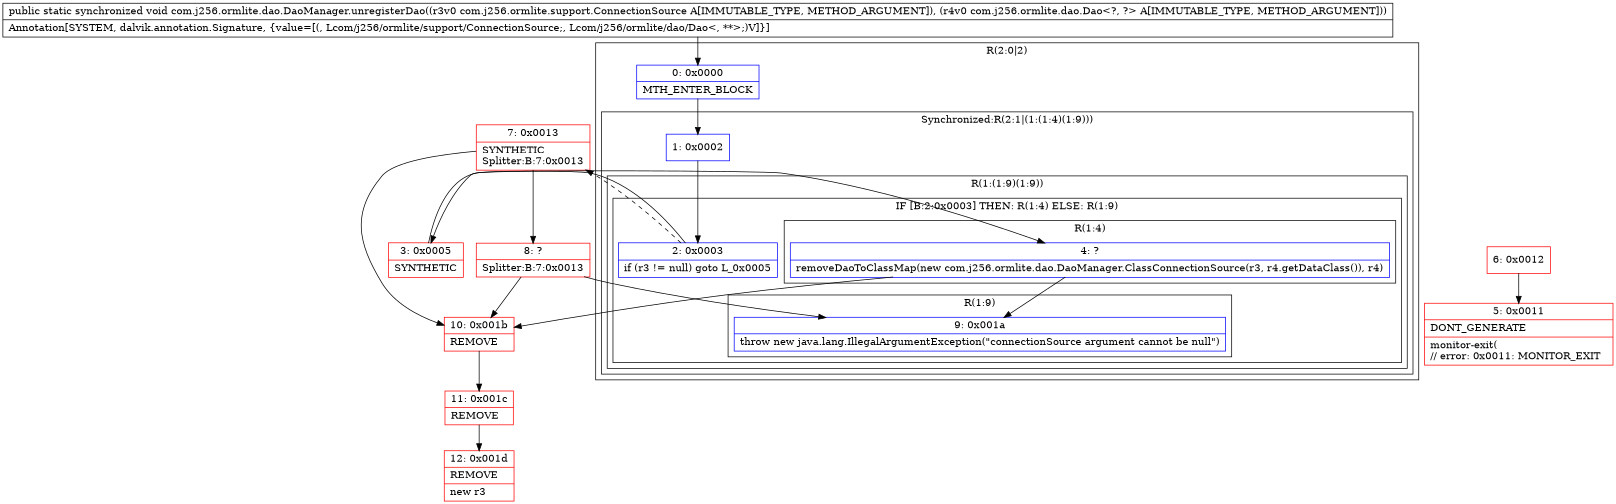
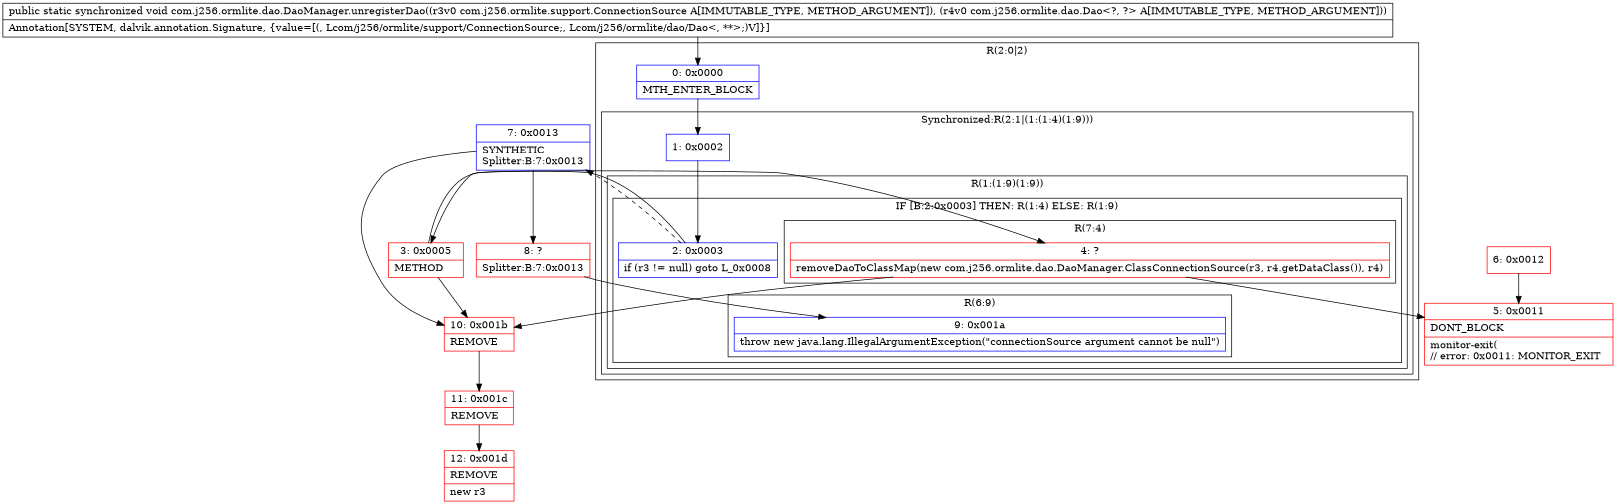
(533, 147) -> (533, 147)
(1090, 229) -> (1090, 229)
(1090, 260) -> (1090, 260)
(426, 268) -> (419, 268)
(698, 268) -> (698, 268)
(508, 294) -> (450, 294)
(1031, 300) -> (1301, 297)
(980, 303) -> (980, 303)
(1478, 328) -> (1467, 328)
